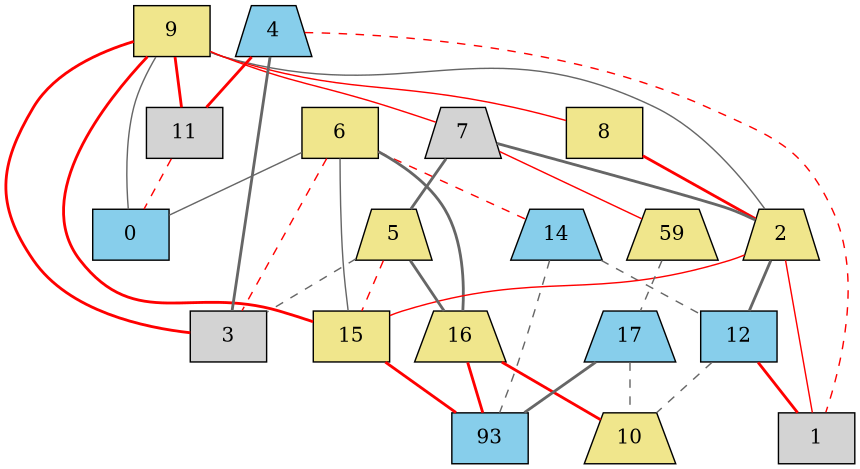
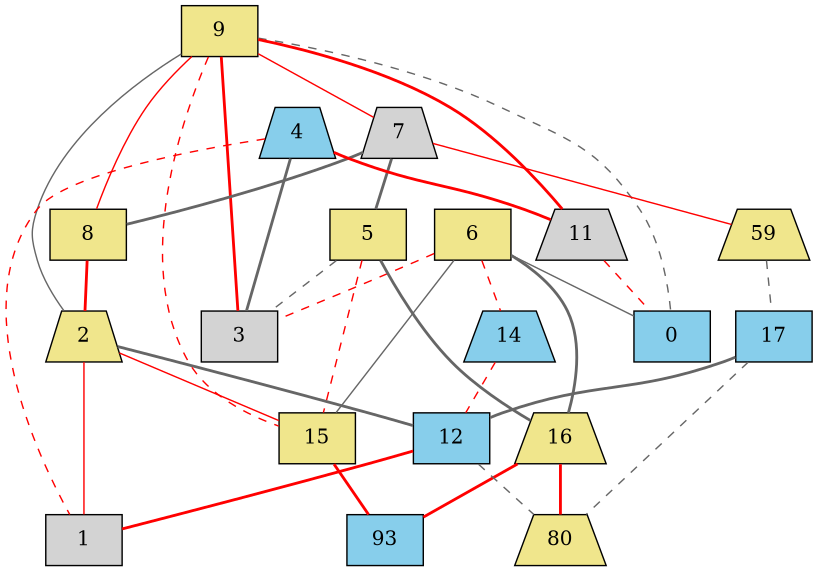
(129, 131) -> (514, 114)
(185, 133) -> (582, 235)
(627, 179) -> (246, 192)
(394, 235) -> (368, 235)
(86, 266) -> (163, 265)
(658, 291) -> (476, 395)
(526, 337) -> none
(630, 337) -> (774, 337)
(562, 386) -> (613, 387)
(630, 438) -> (560, 540)
